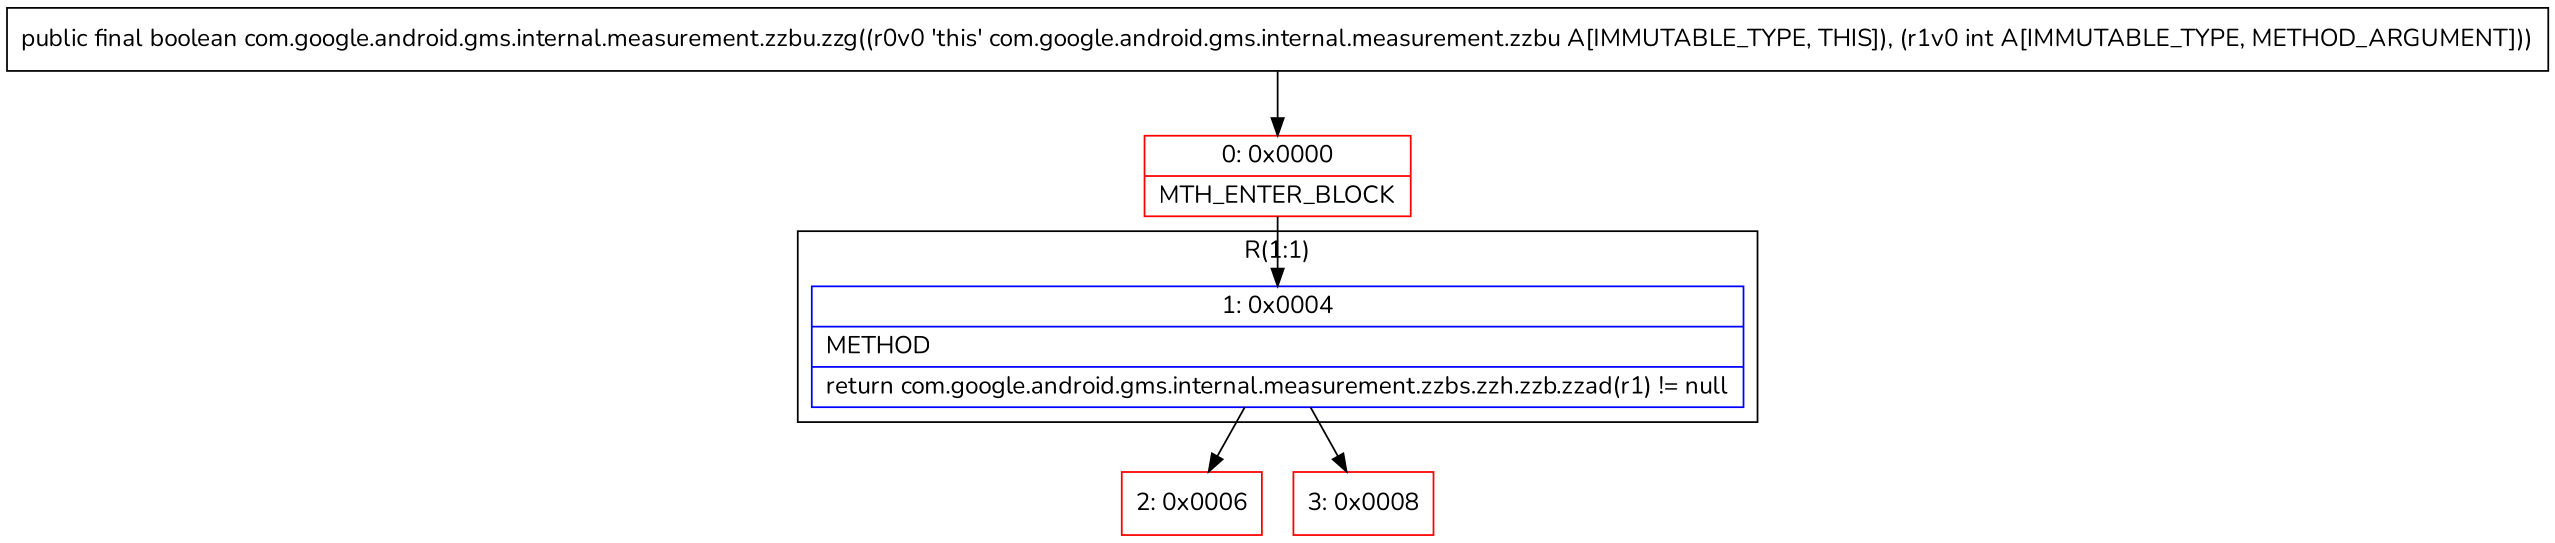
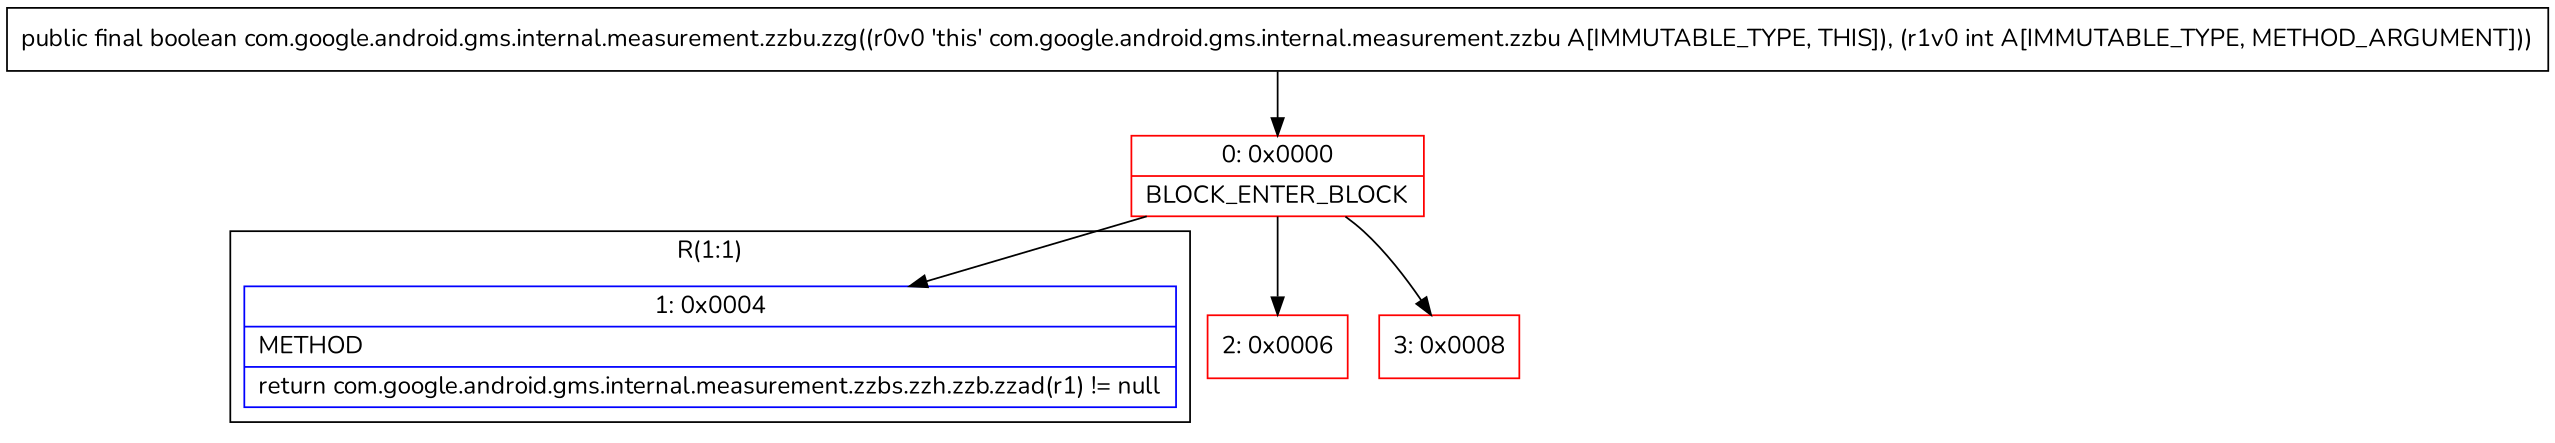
(1278, 195) -> (1278, 195)
(1230, 433) -> (1278, 257)
(1325, 433) -> (1387, 255)
